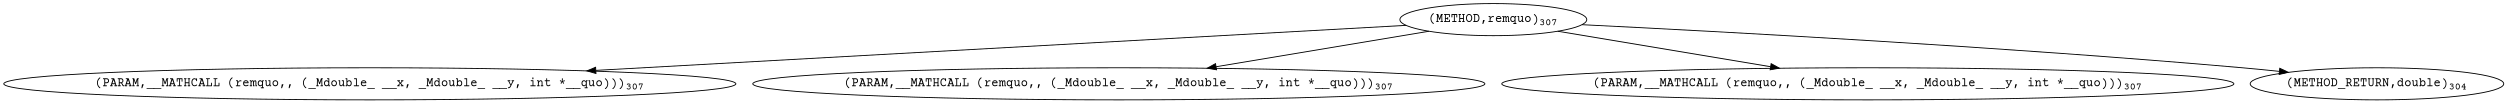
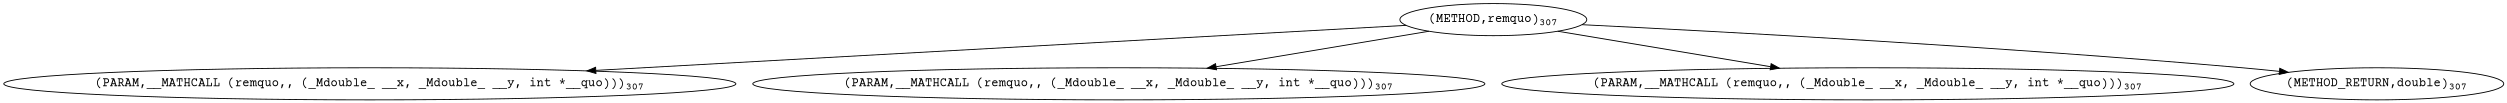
(2458, 82) -> (2458, 82)
